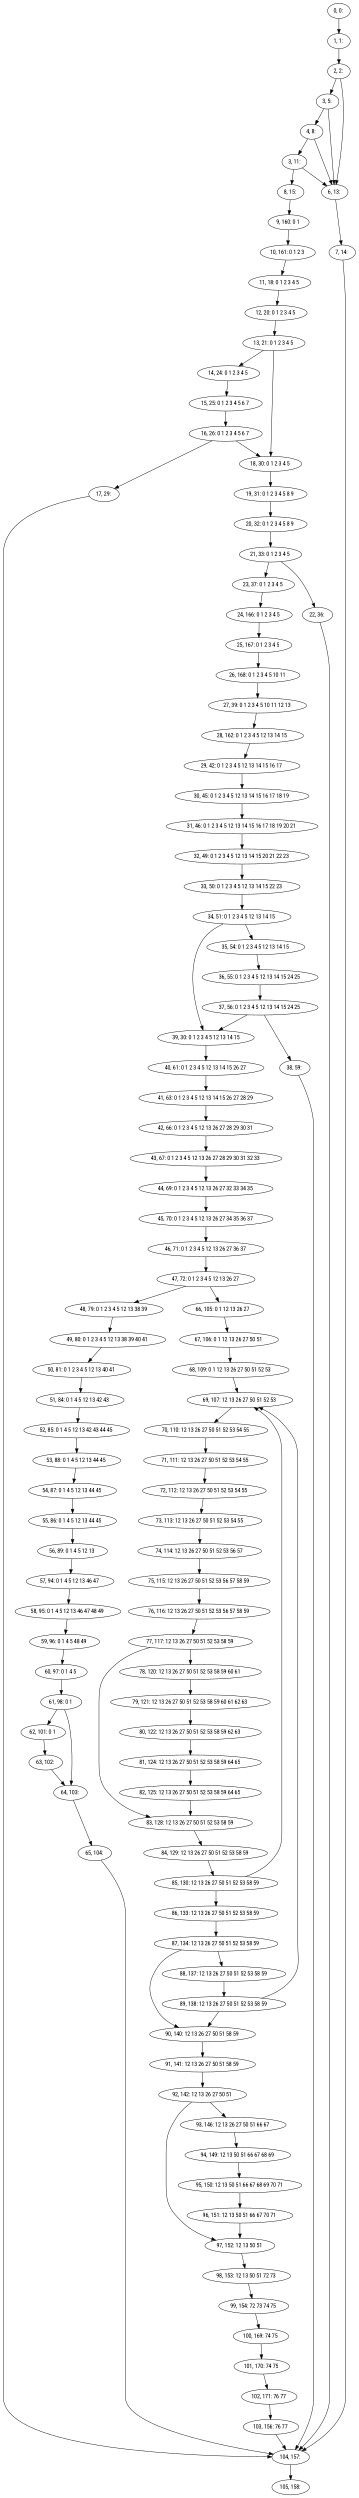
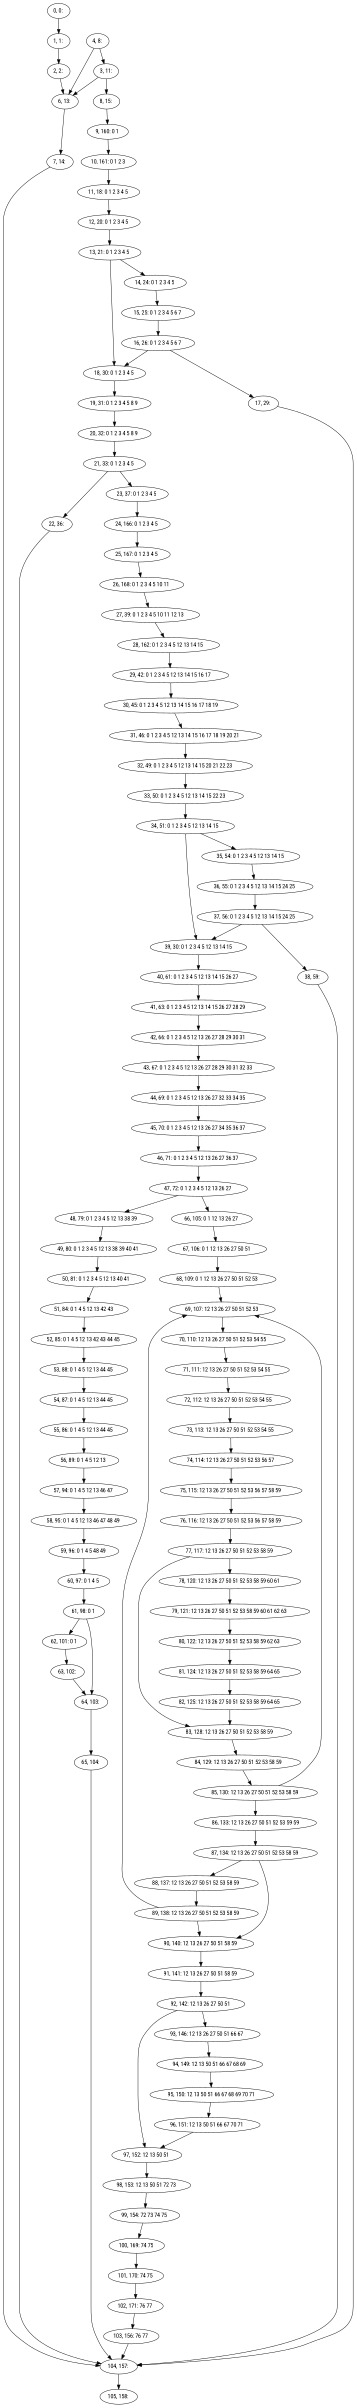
(328, 102) -> none
(216, 1914) -> (255, 1823)
